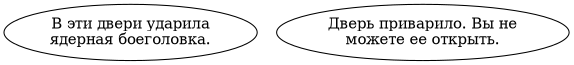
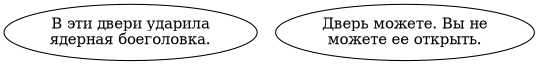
(423, 32) -> (405, 32)
